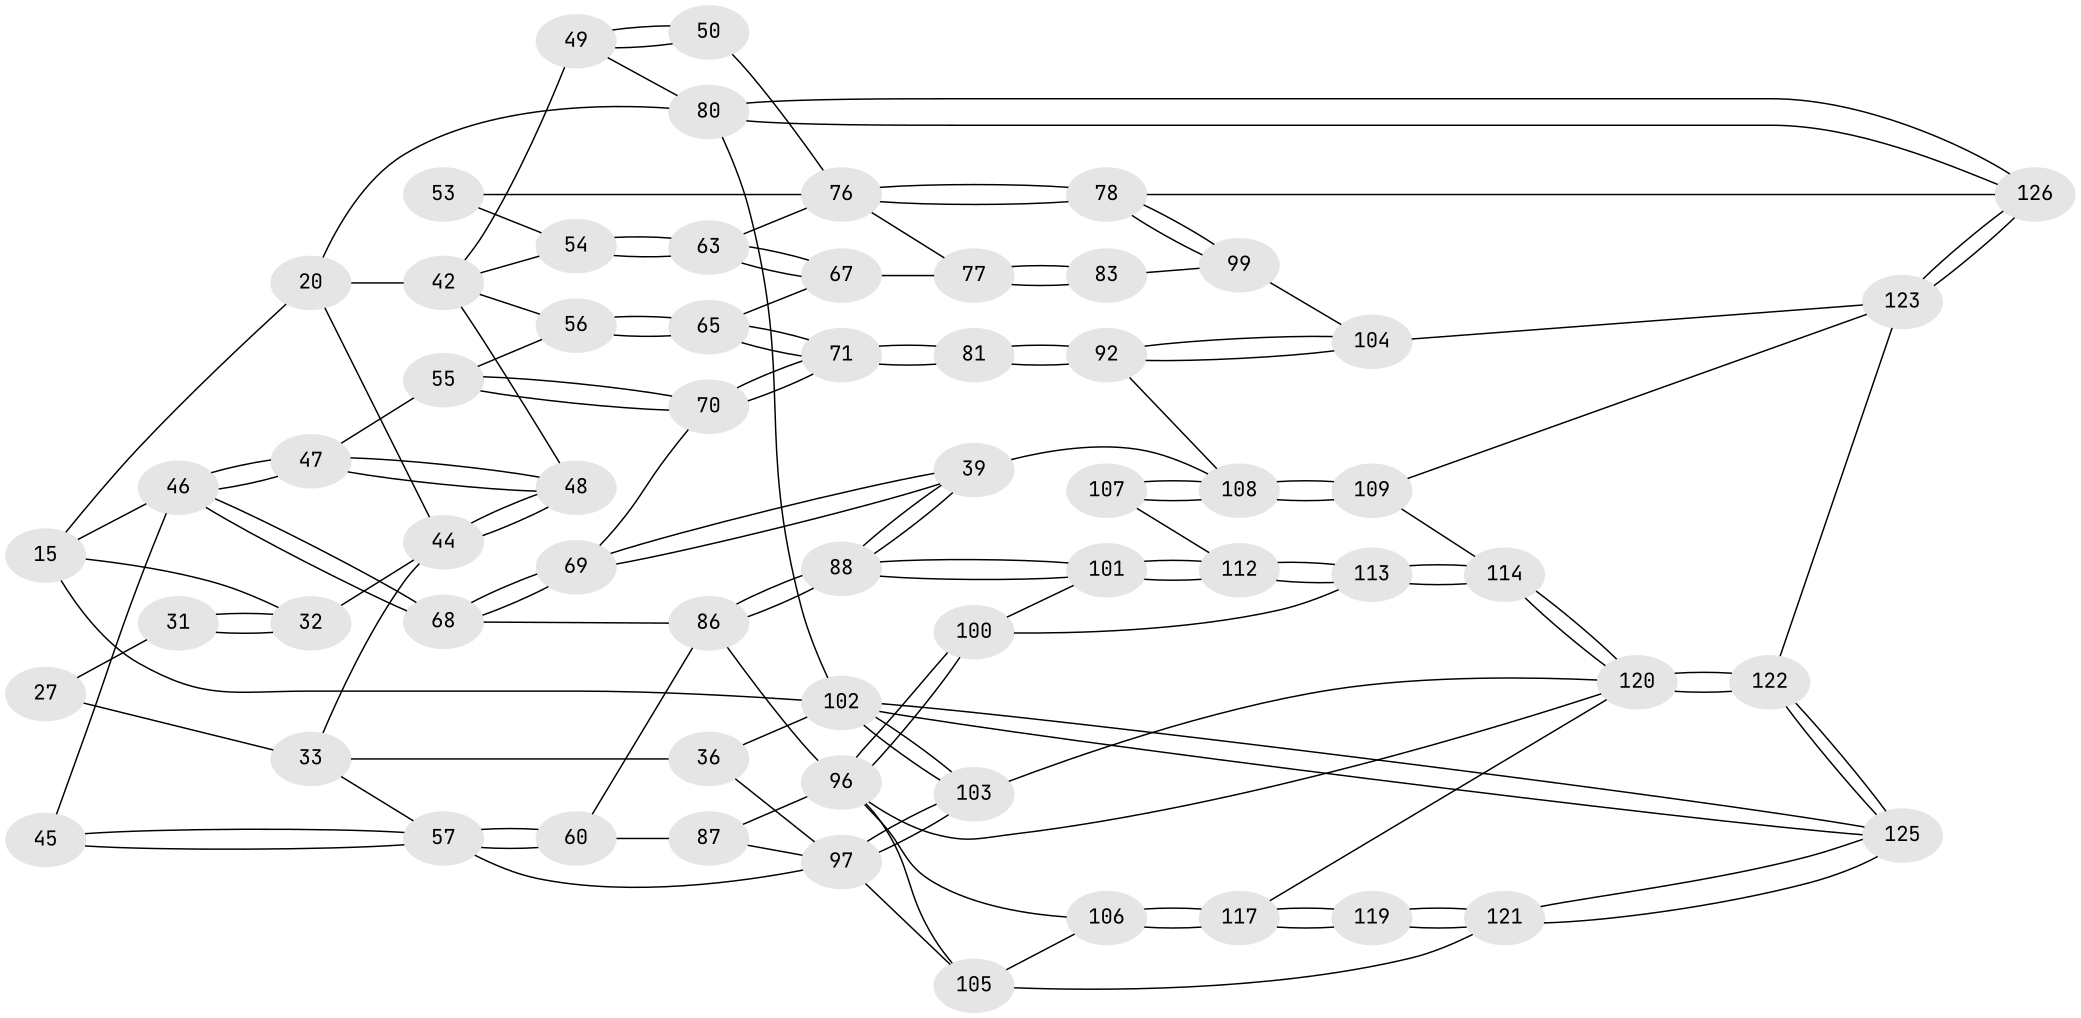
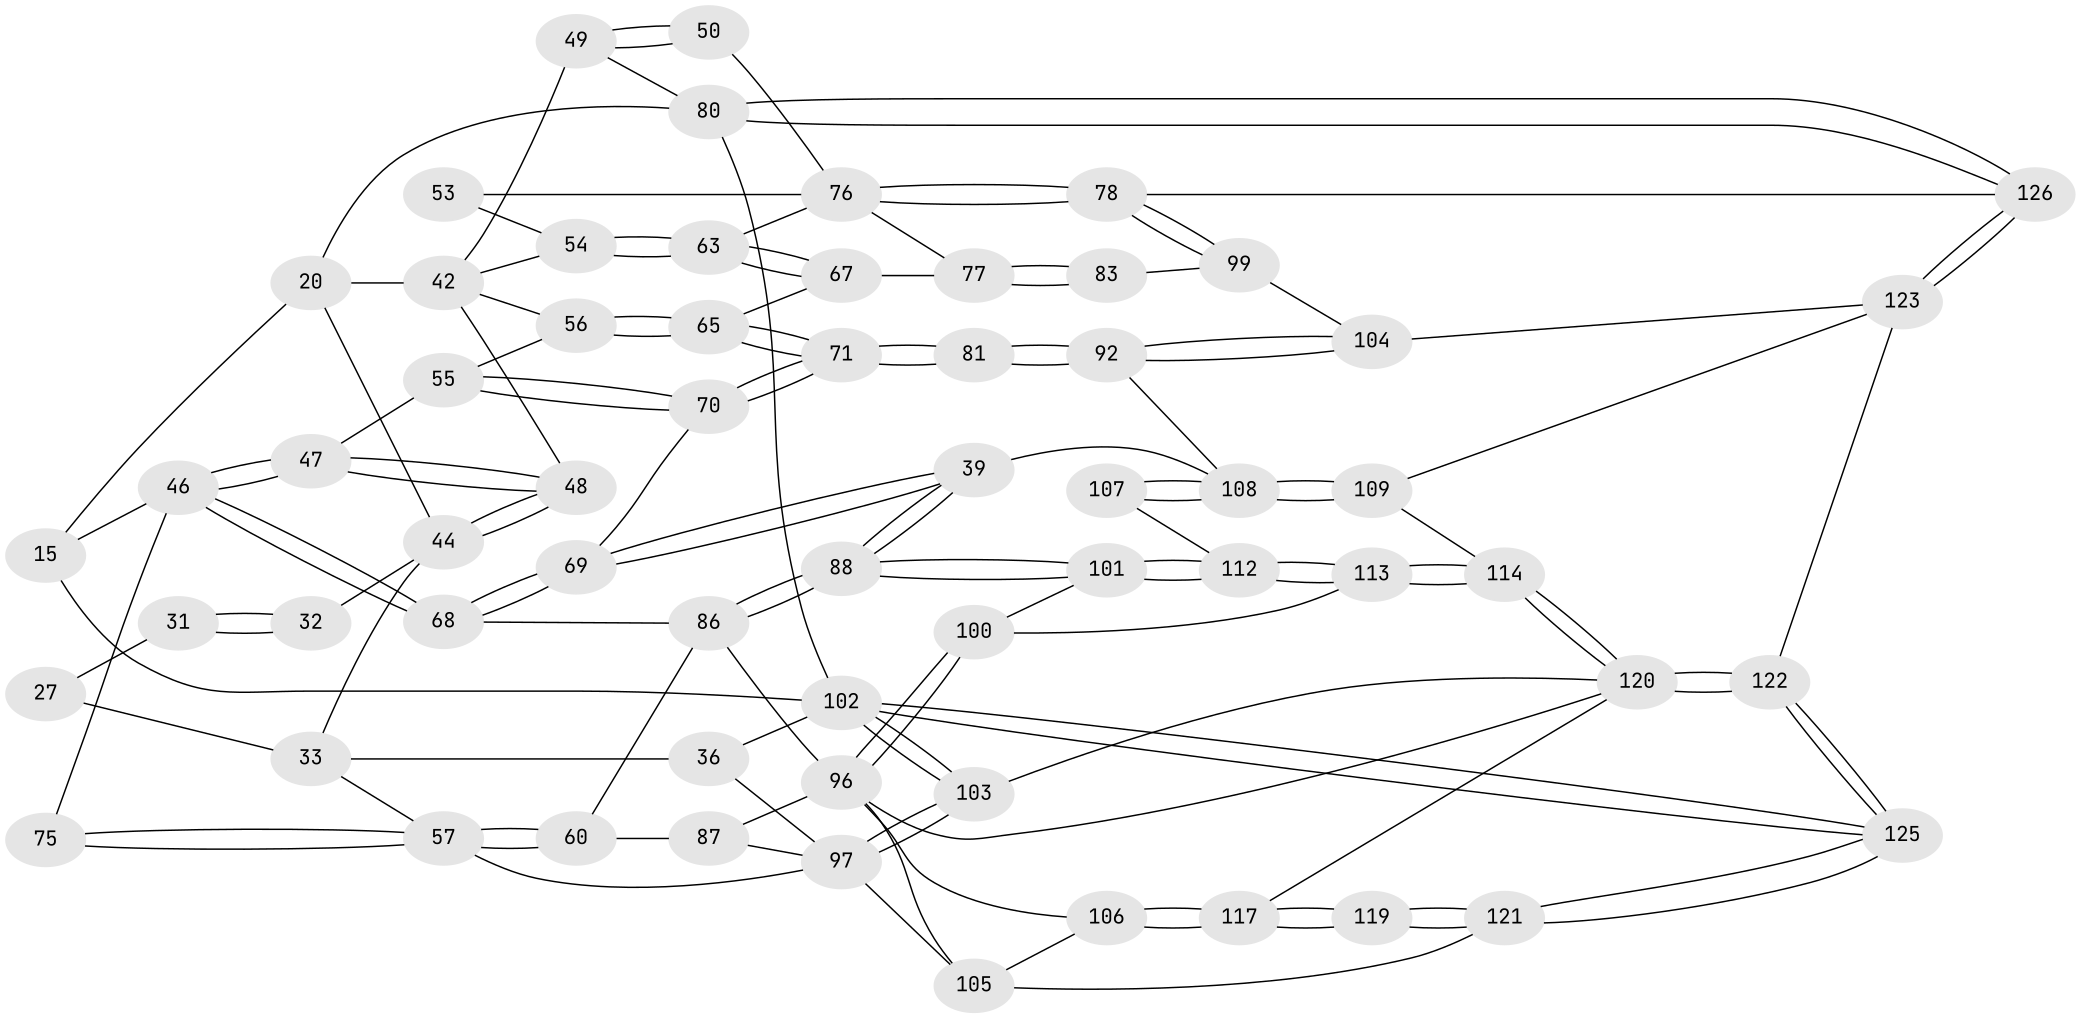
(184, 575) -> none
(46, 840) -> (46, 840)
